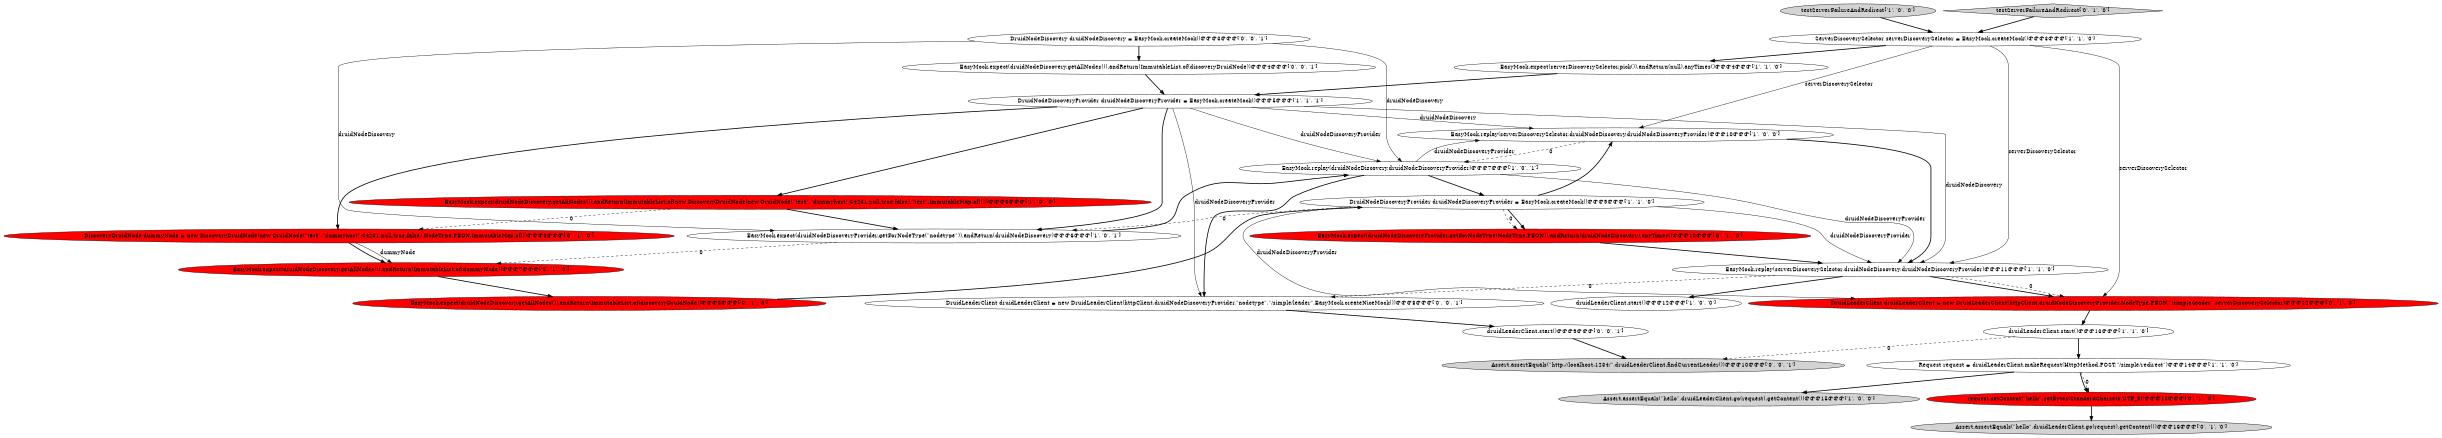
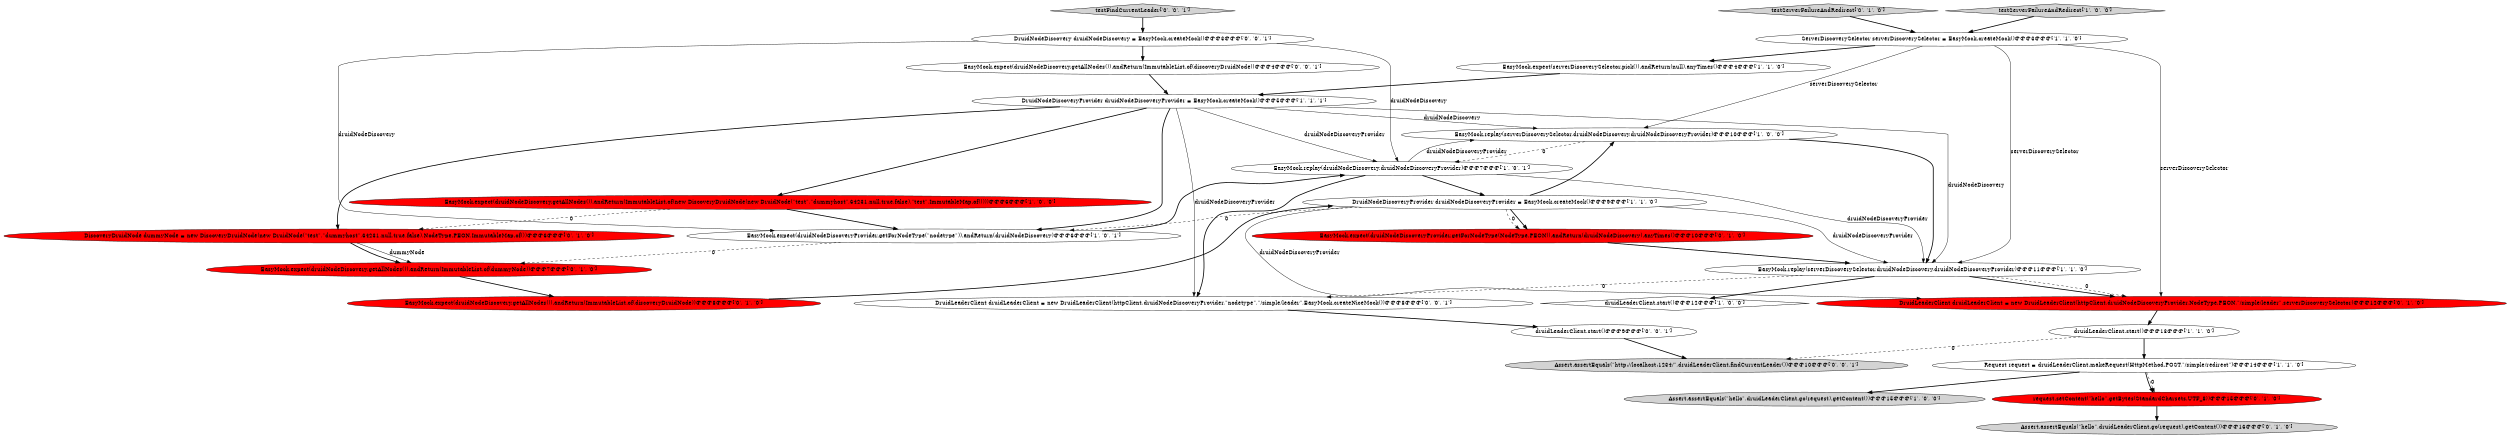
none -> (1143, 11)
(1858, 11) -> (2055, 11)
(1646, 303) -> (1675, 303)
